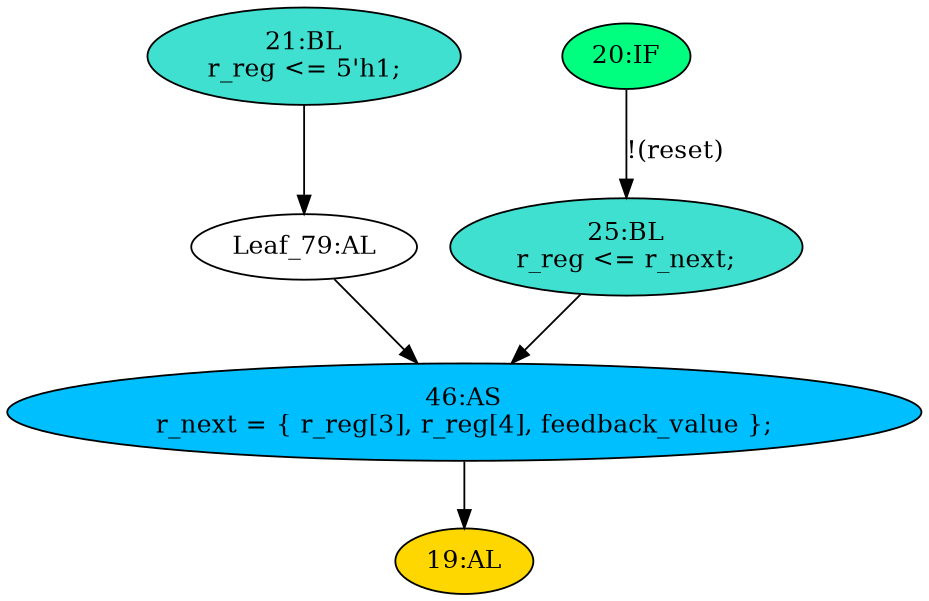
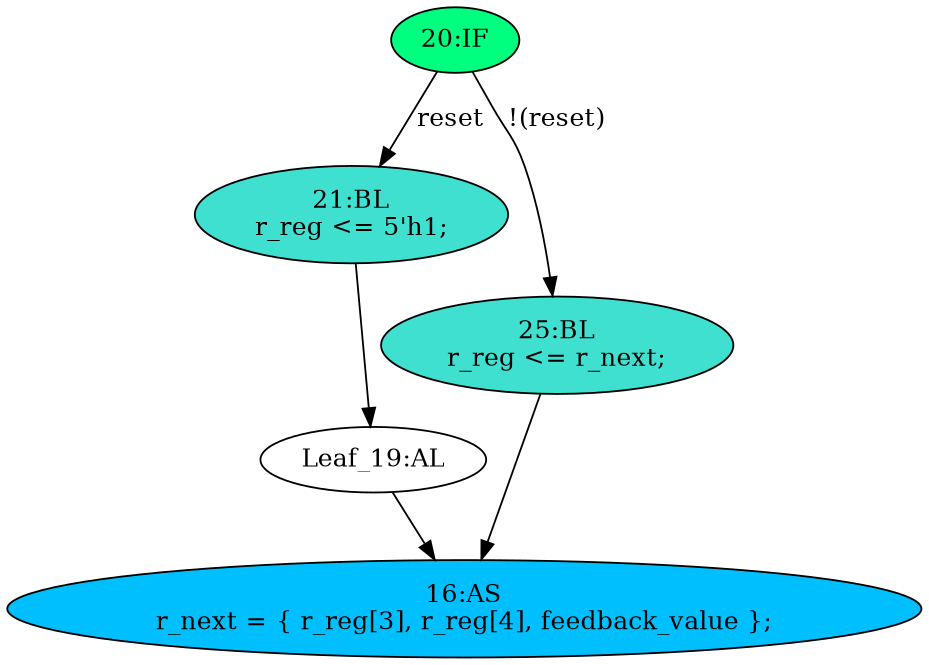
none -> (413, 111)
(304, 247) -> (373, 460)
(464, 412) -> (464, 609)
(464, 561) -> none
